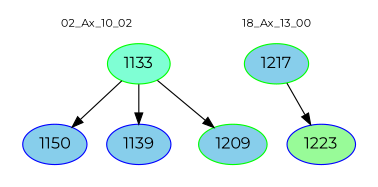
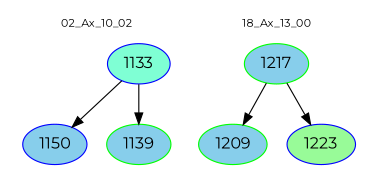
(139, 64) -> (139, 64)
(173, 93) -> (258, 99)
(139, 144) -> (139, 144)
